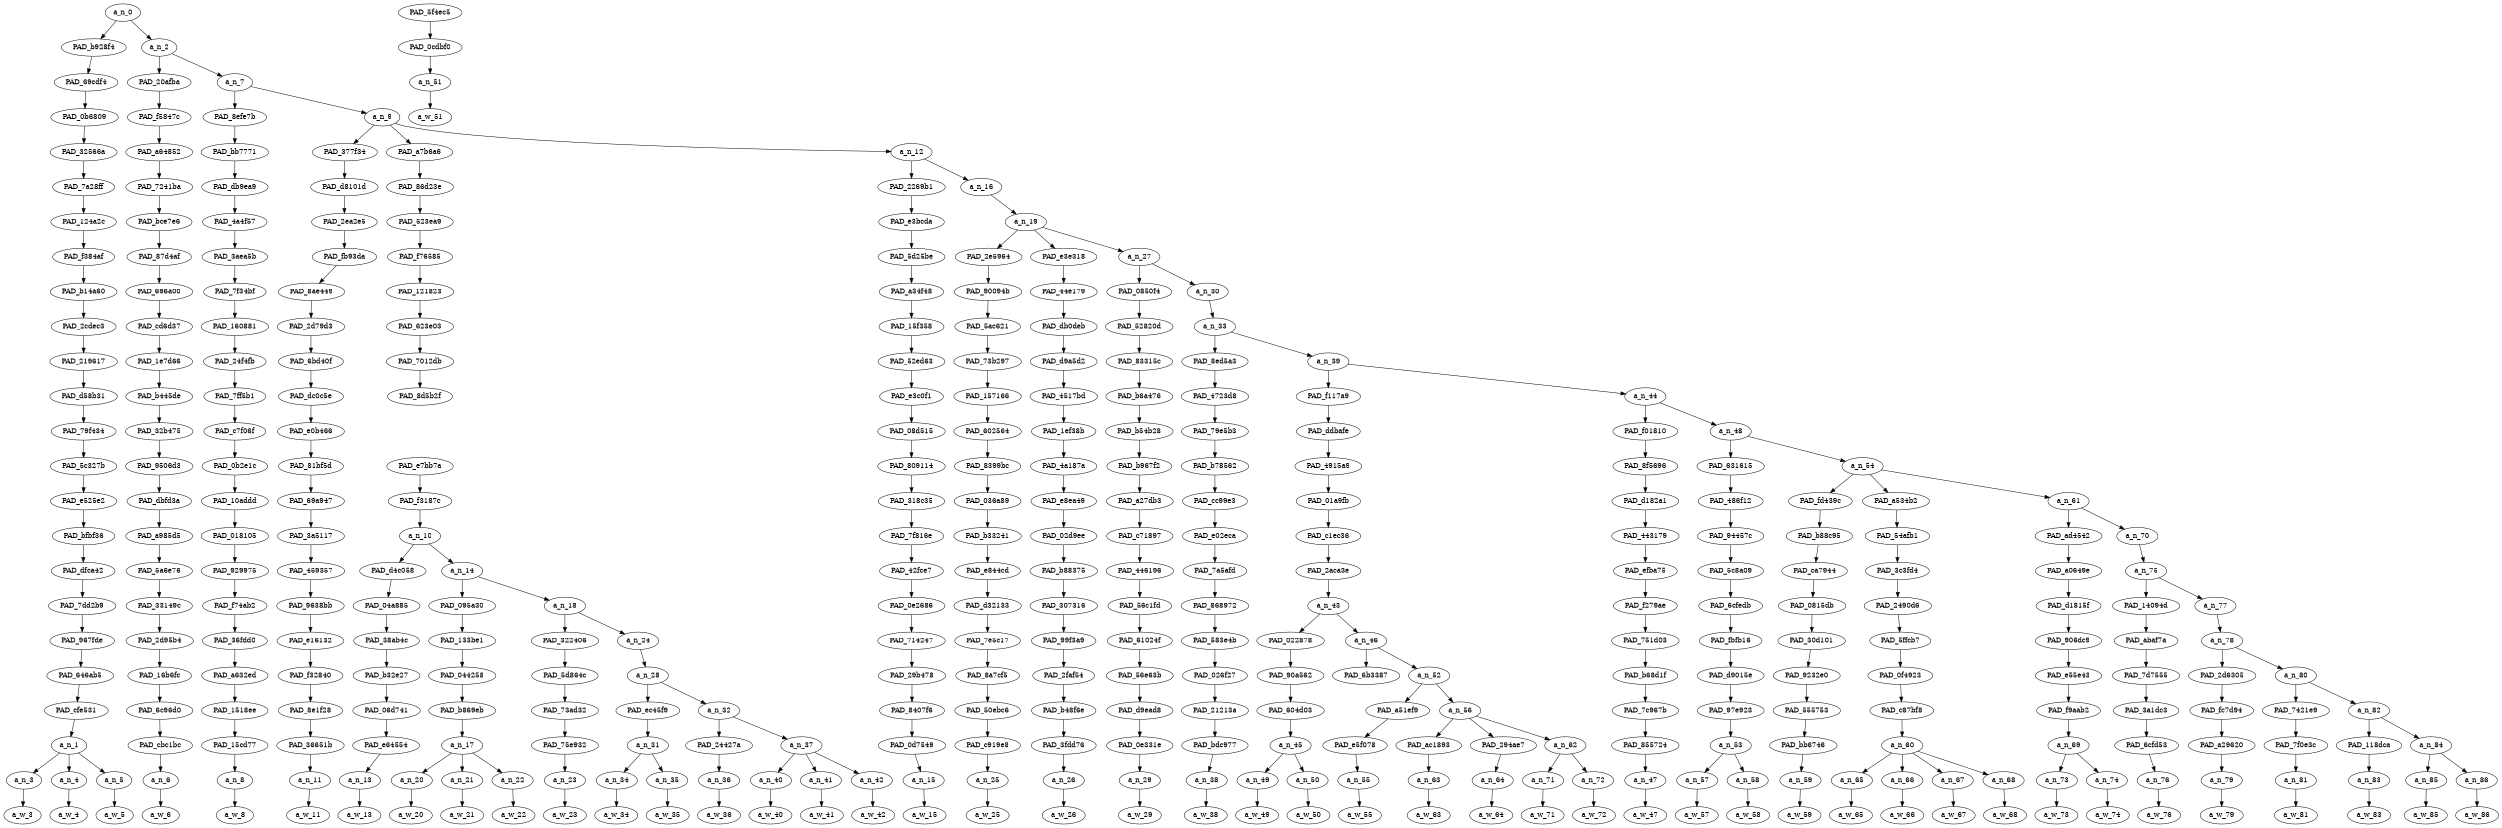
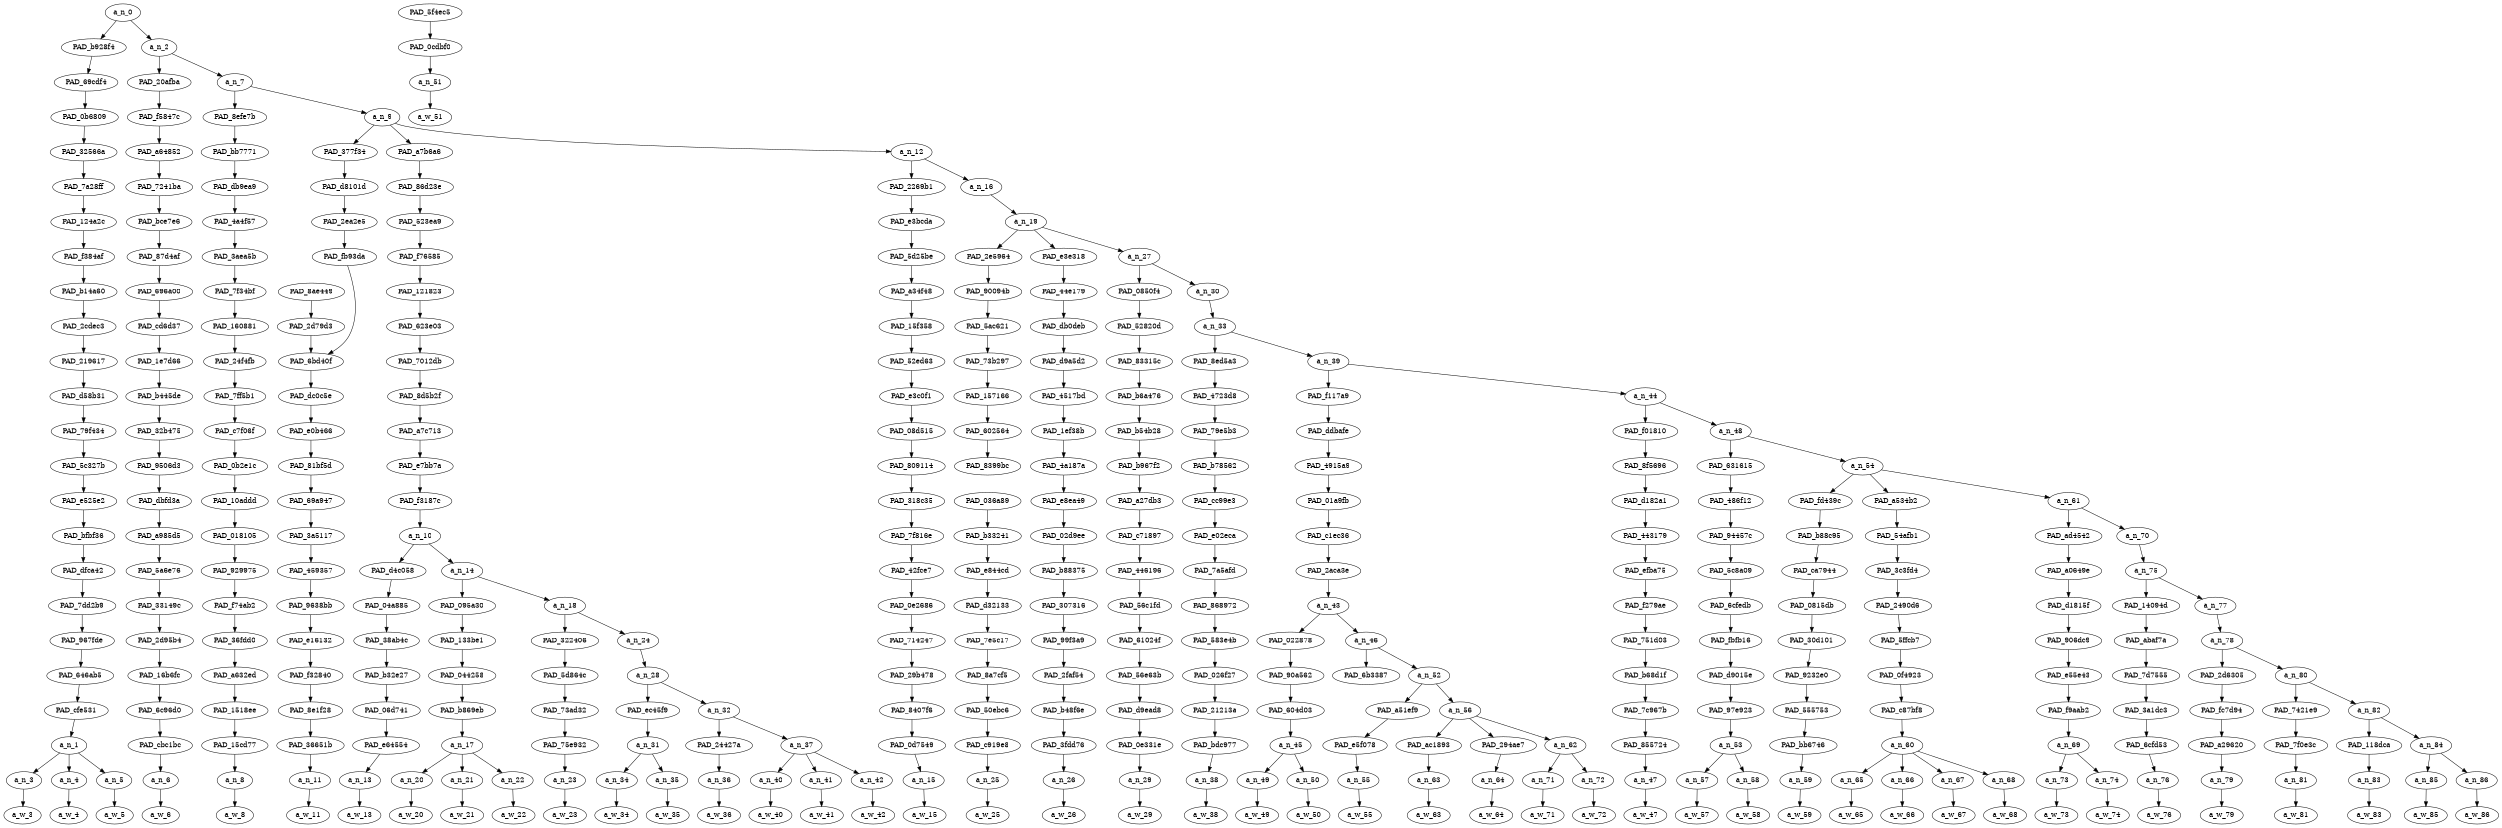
(330, 272) -> (355, 312)
none -> (420, 431)
(988, 481) -> none
